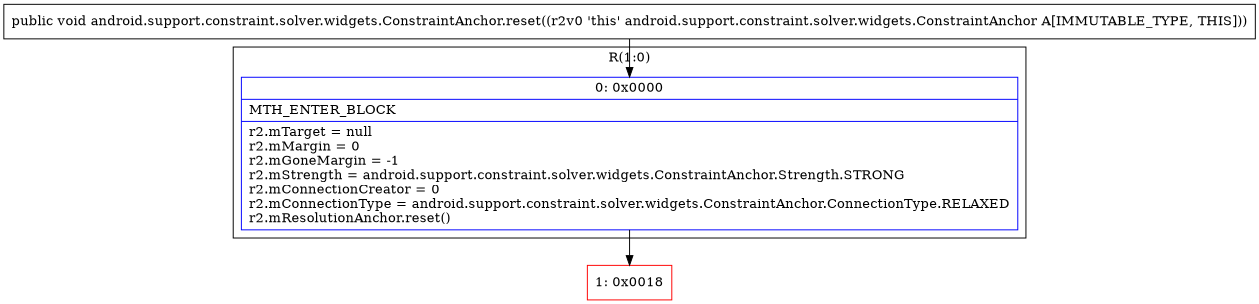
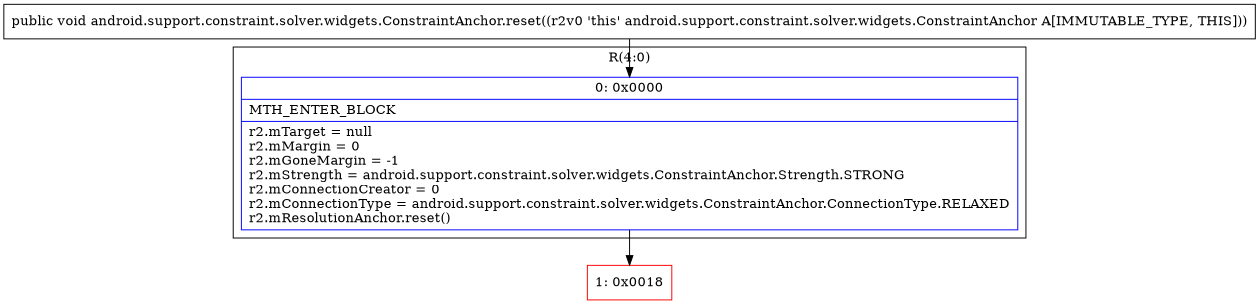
(630, 58) -> (630, 58)
